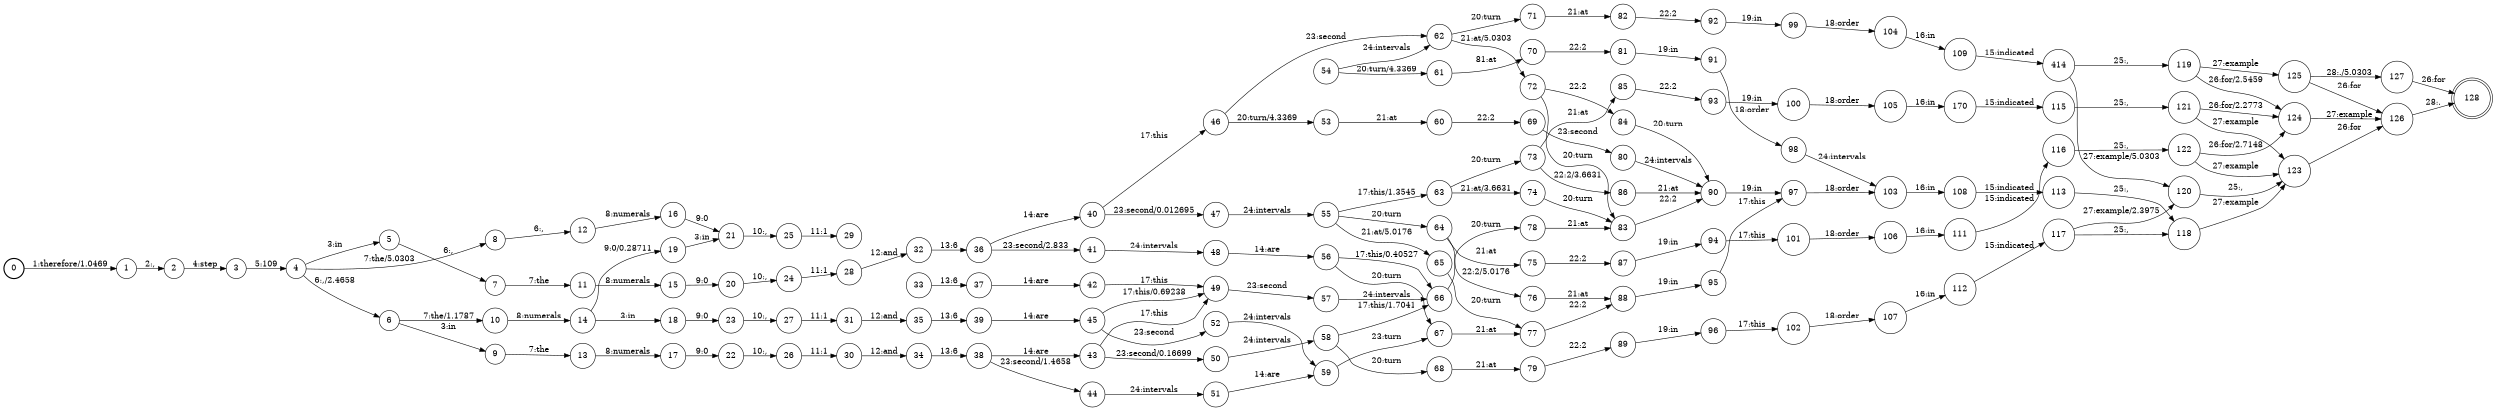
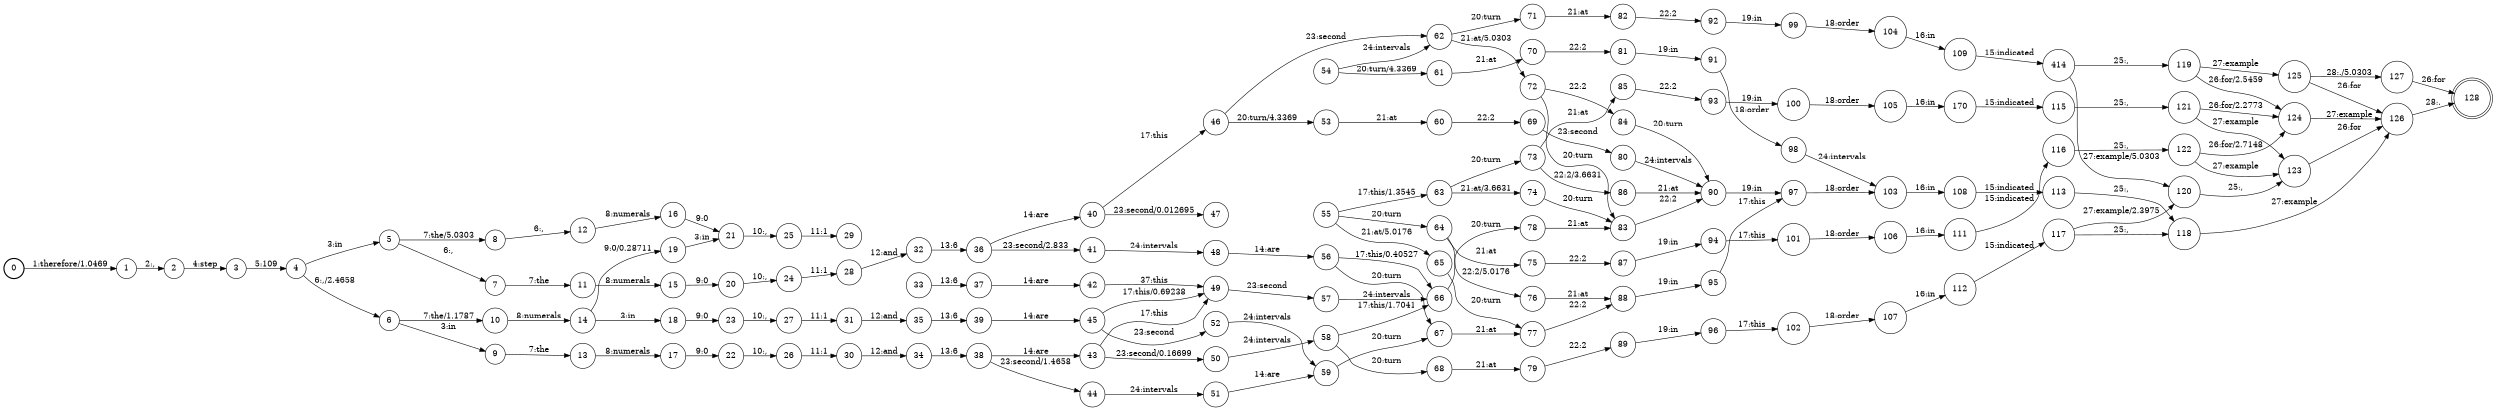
(1486, 60) -> (1486, 60)
(1268, 215) -> none
(2244, 215) -> (2307, 211)
(395, 266) -> (439, 240)
(1154, 281) -> (1154, 281)
(1387, 337) -> (1387, 337)
